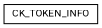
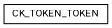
(51, 14) -> (56, 14)
